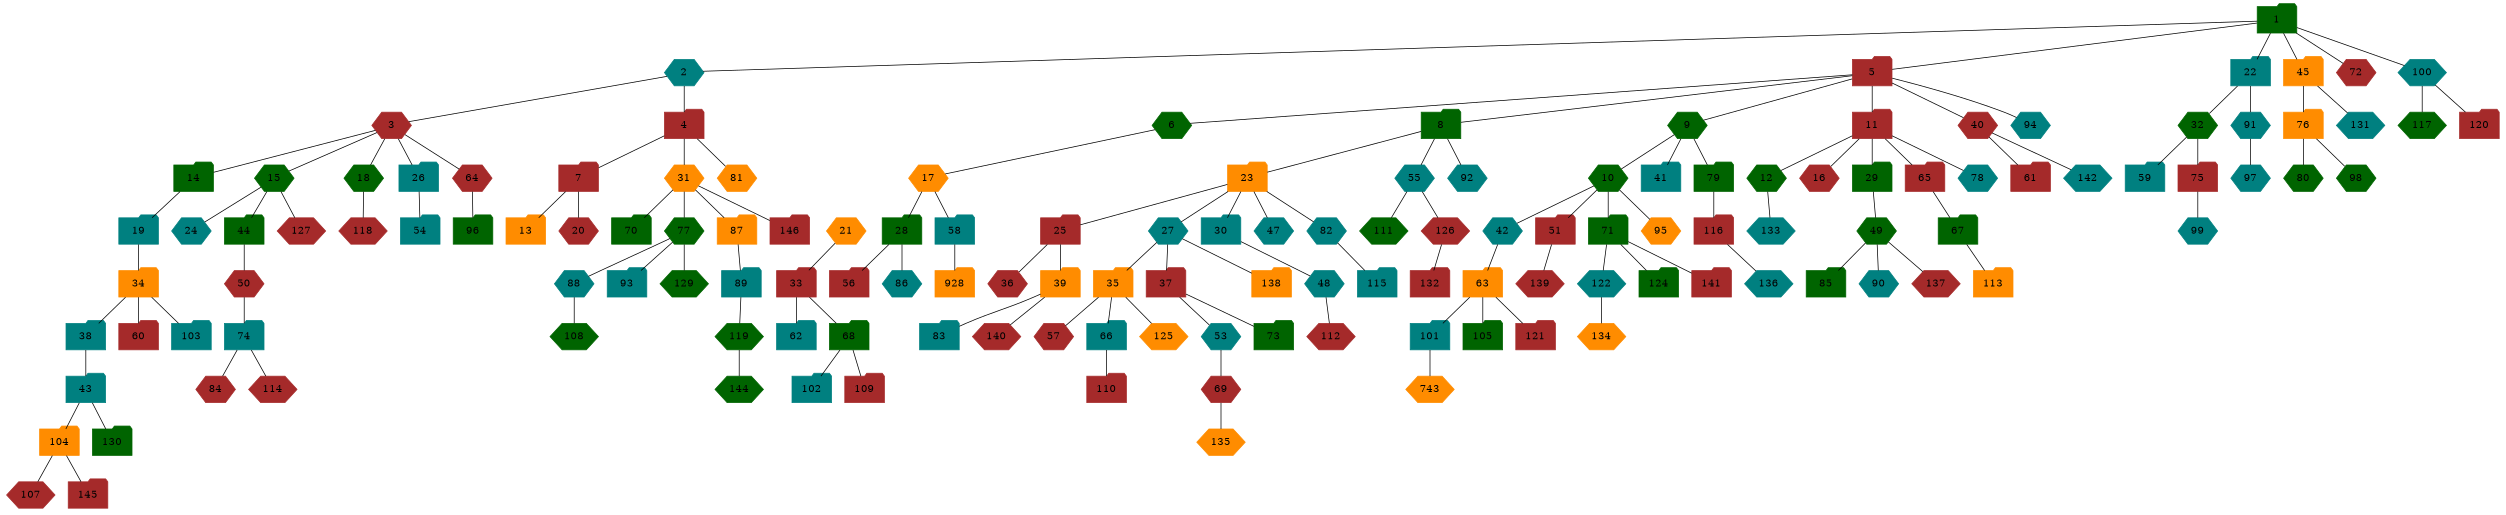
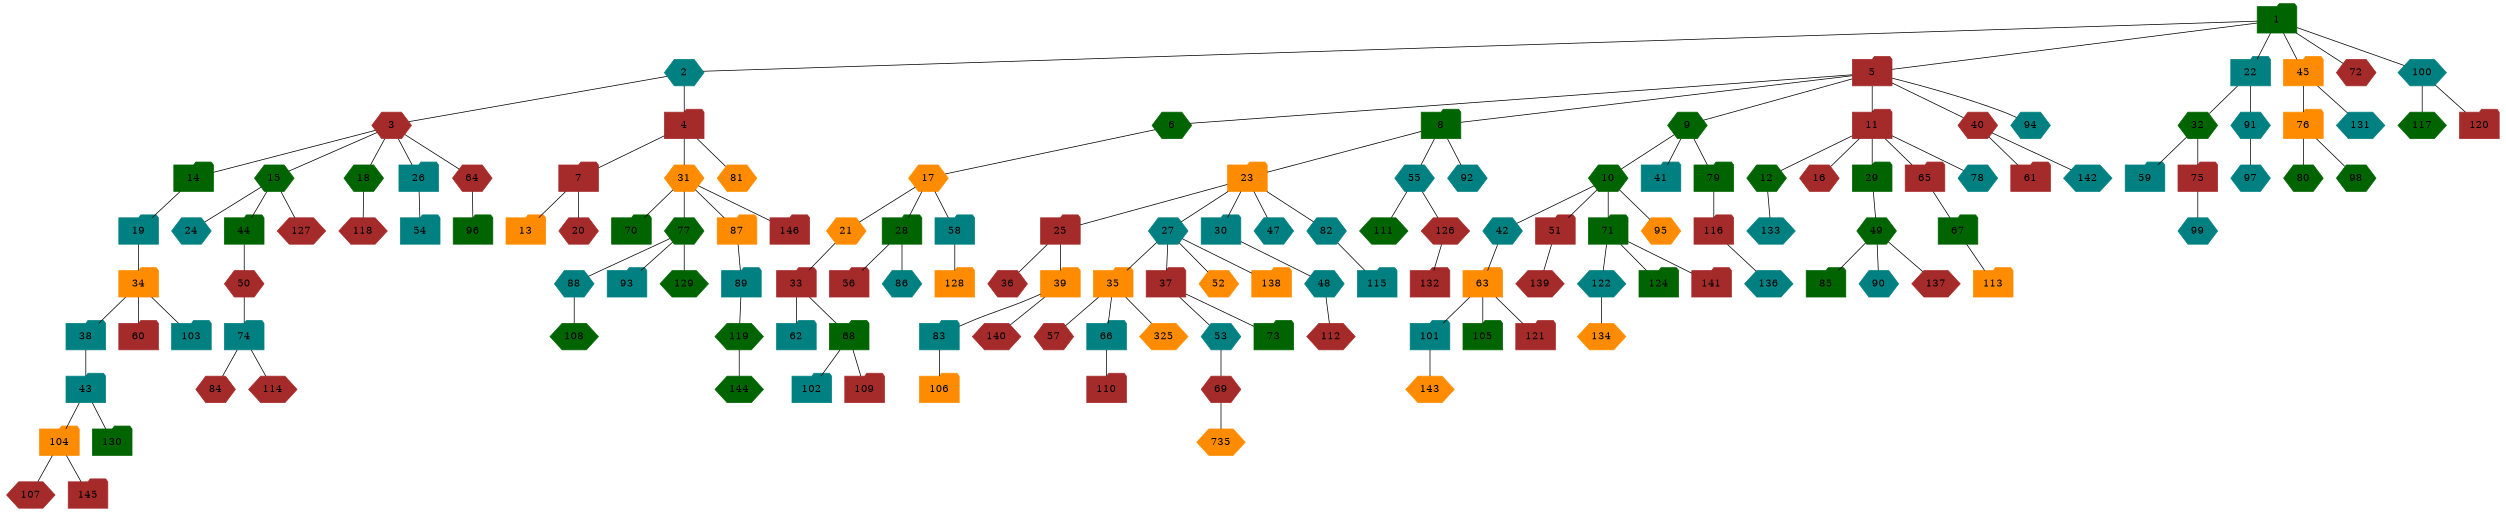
none -> (887, 205)
(955, 284) -> (955, 284)
none -> (1219, 284)
(1164, 337) -> (1164, 337)
none -> (939, 389)
(1430, 389) -> (1430, 389)
(1221, 442) -> (1221, 442)
